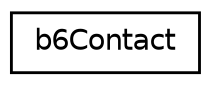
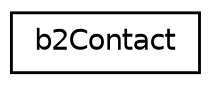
(105, 43) -> (105, 43)
